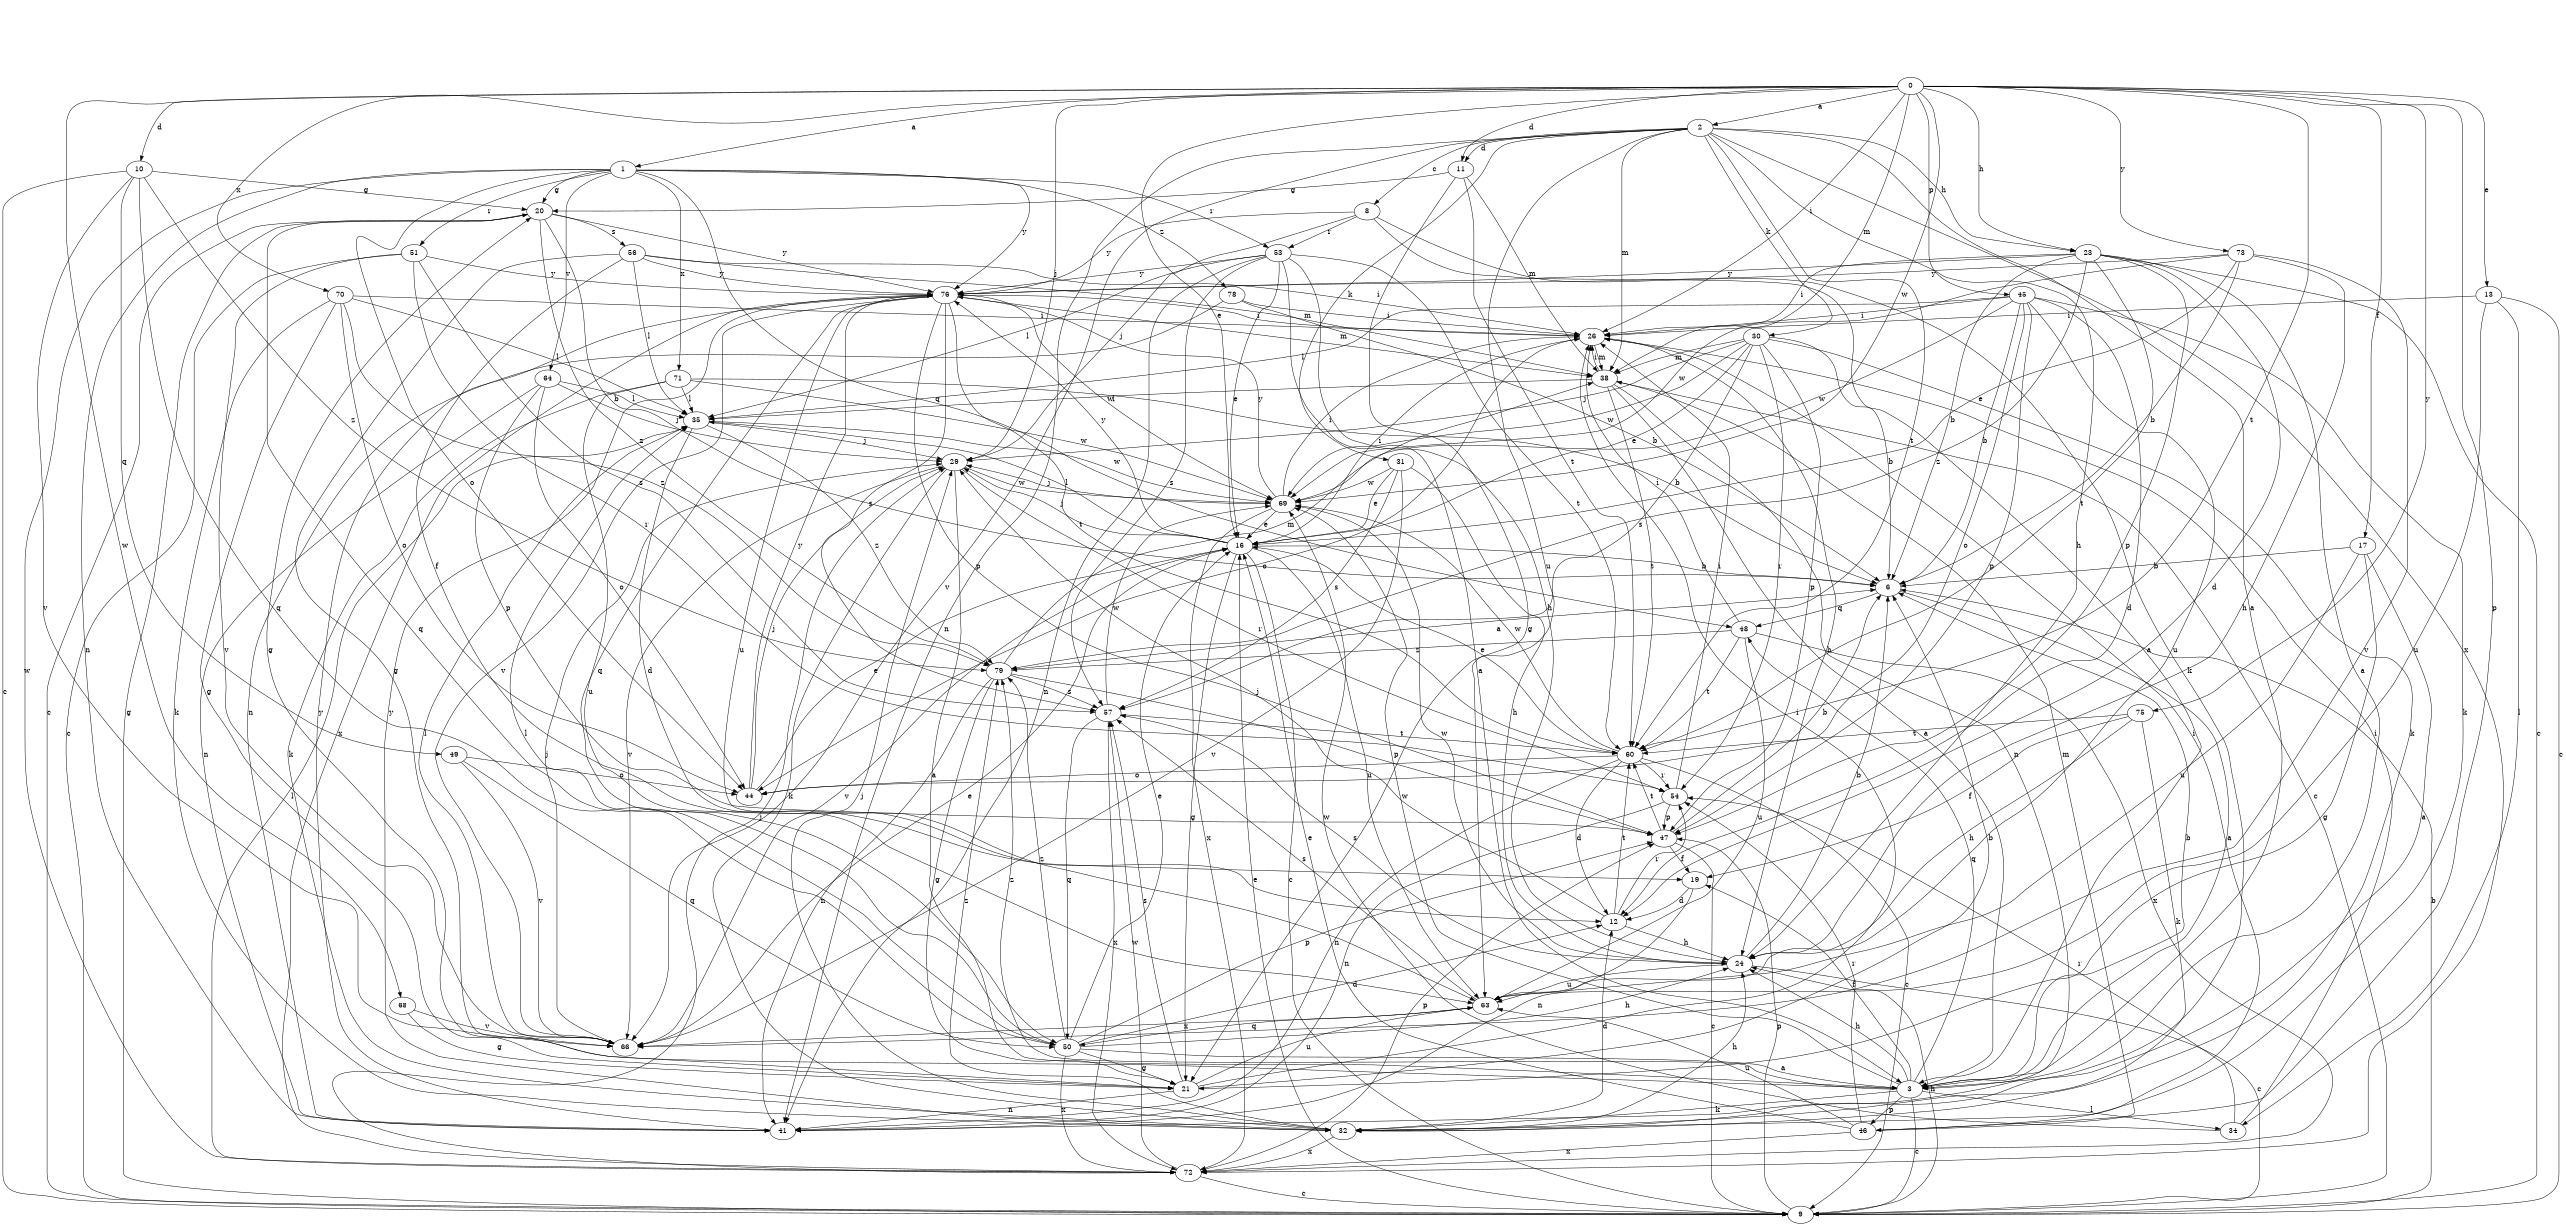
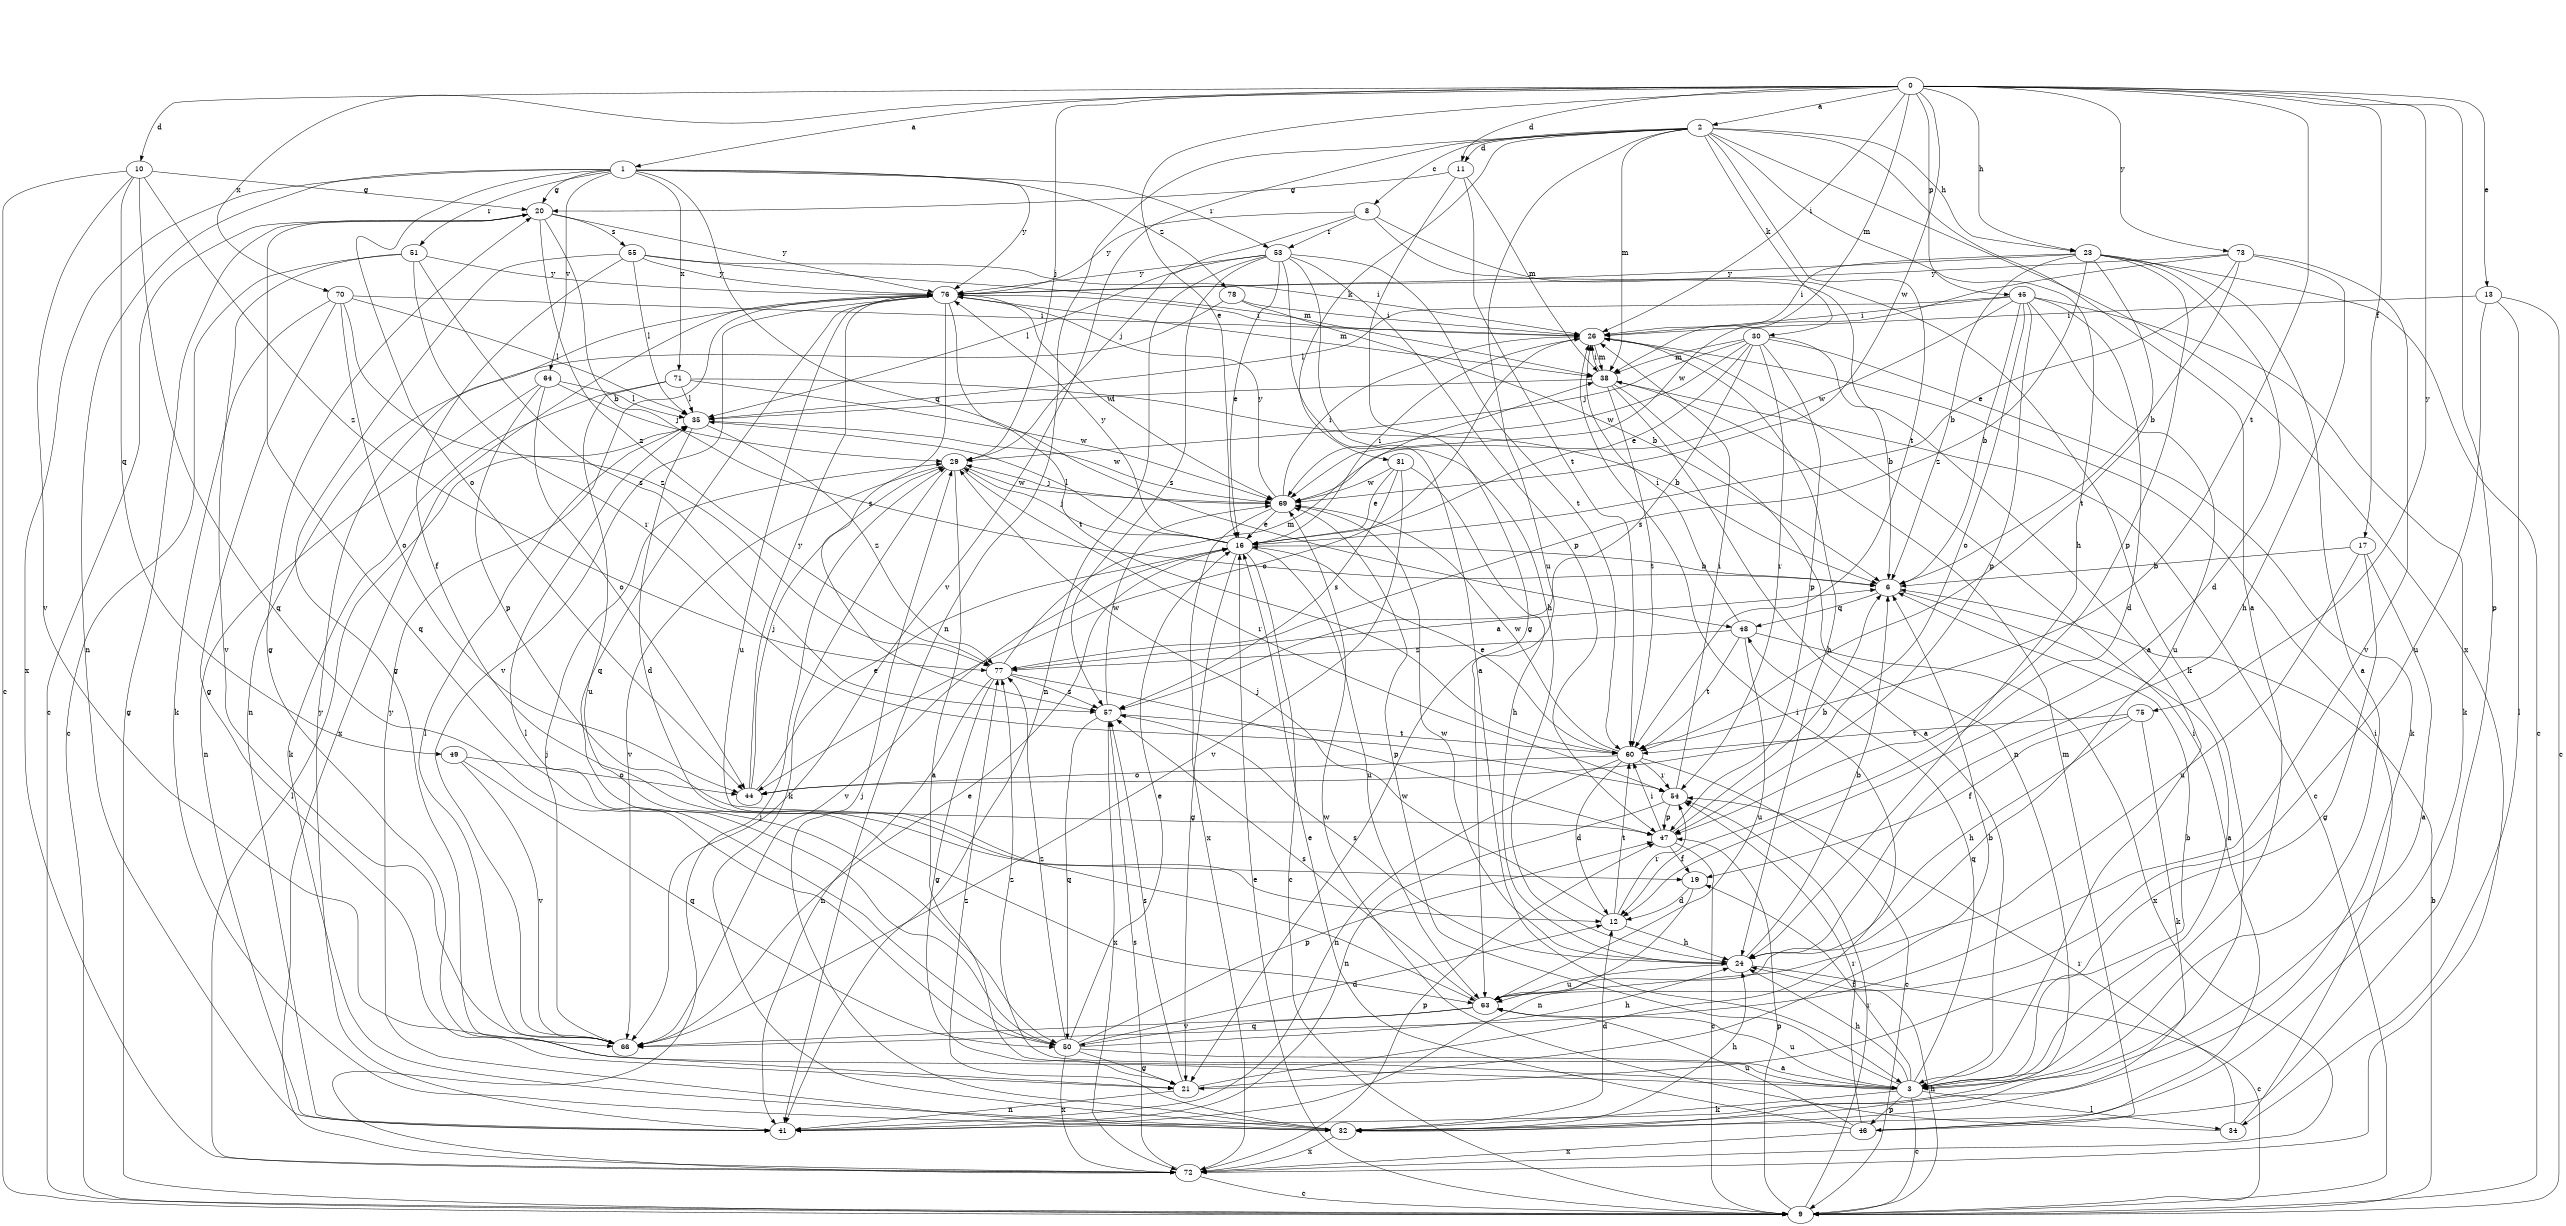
(632, 253) -> (632, 253)
(824, 438) -> none
(1168, 670) -> (1549, 521)
(27, 671) -> (27, 671)
(999, 671) -> (999, 671)
(1652, 797) -> (1652, 797)
(1135, 943) -> (1135, 943)
none -> (1858, 958)
(403, 1006) -> none
(1186, 1027) -> (1186, 1027)
(1294, 1043) -> (1706, 1022)
